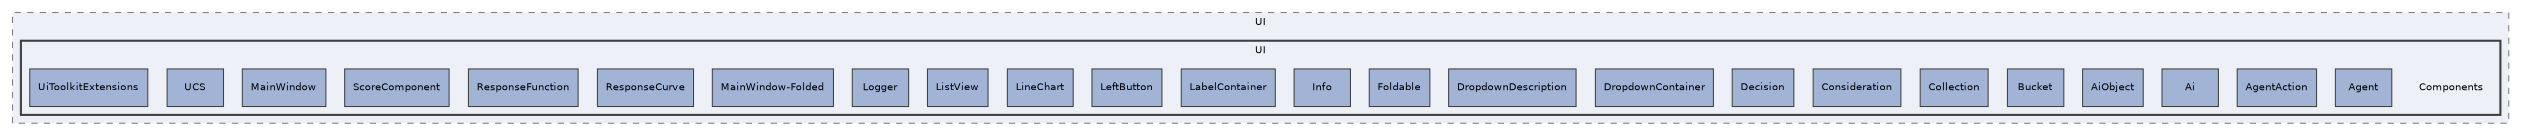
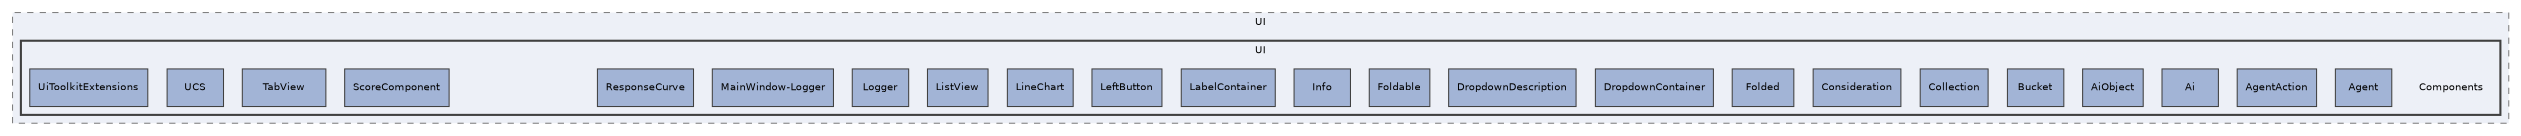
(284, 88) -> (284, 88)
(523, 88) -> none
(773, 88) -> (773, 88)
(1763, 88) -> (1763, 88)
